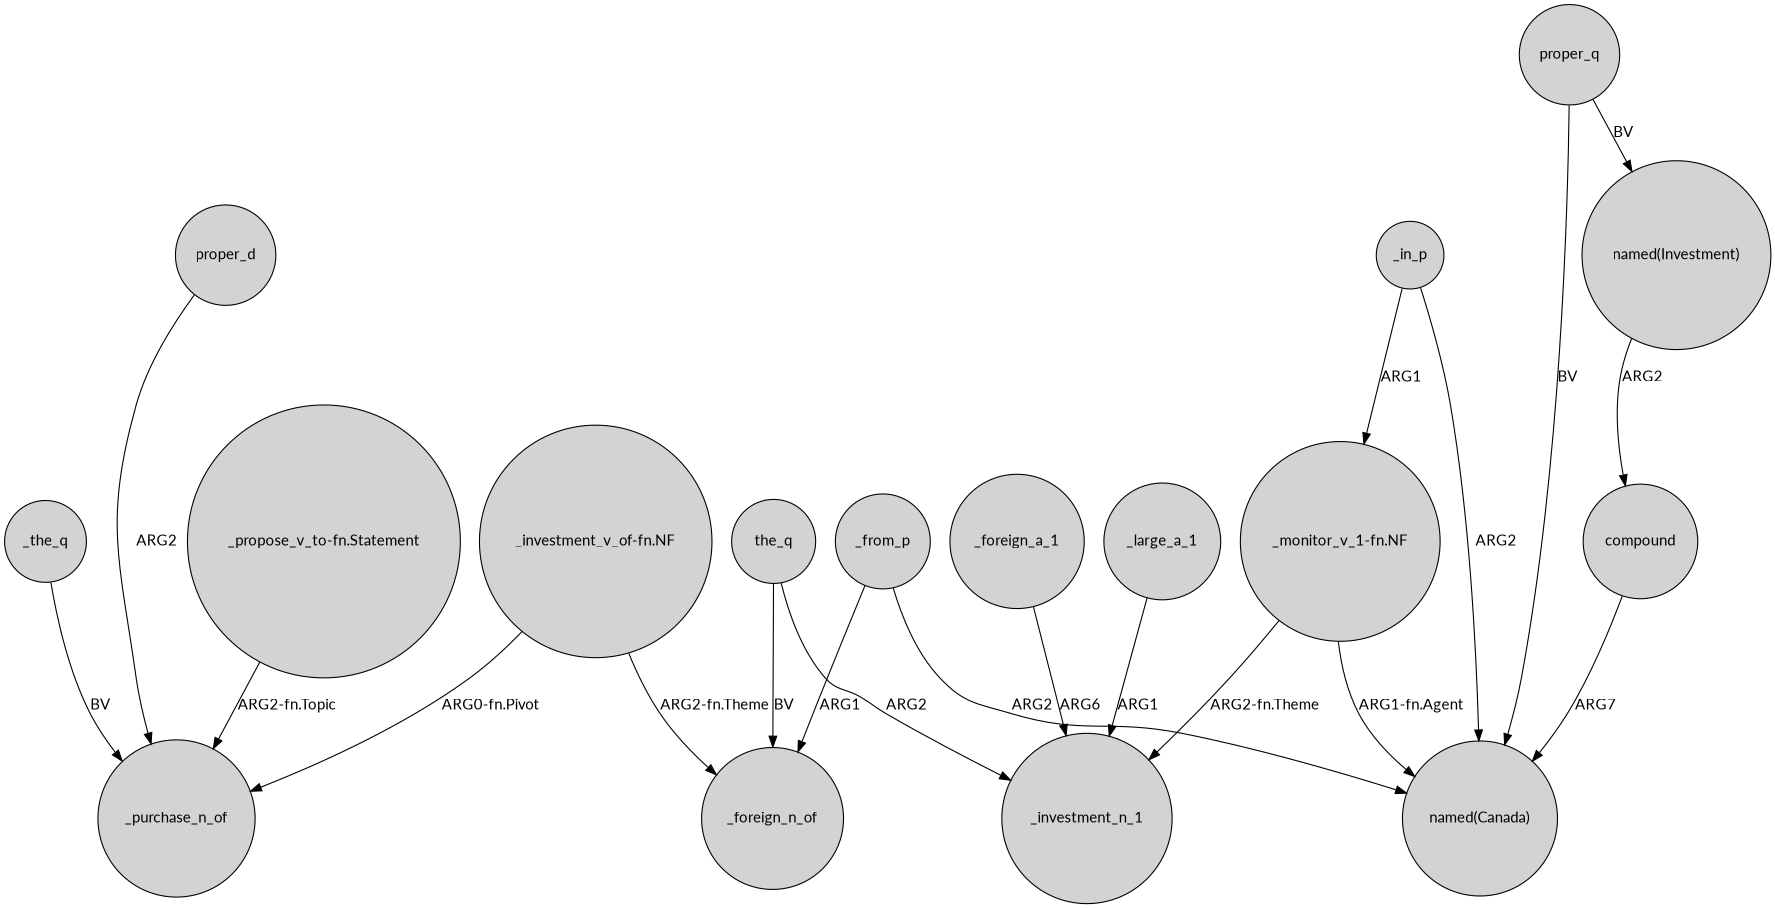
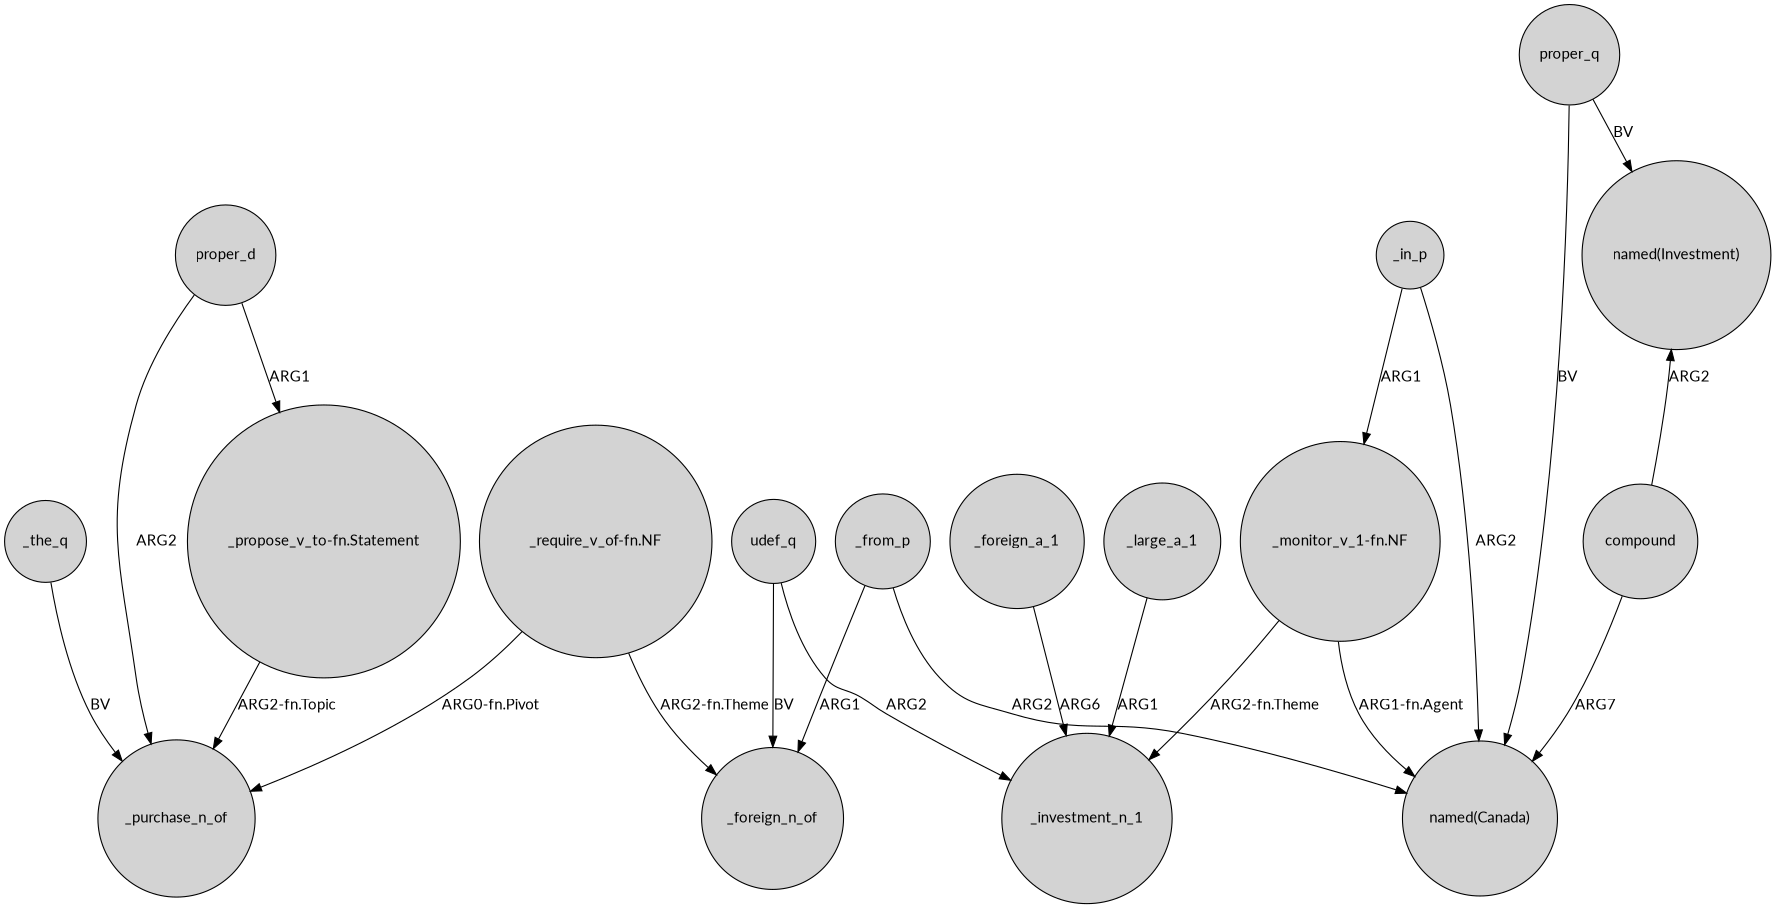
none -> (259, 353)
(1617, 406) -> (1662, 423)
(596, 541) -> (596, 541)
(774, 541) -> (774, 541)
